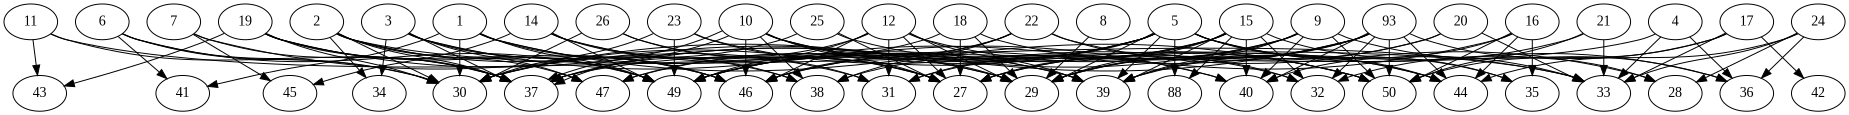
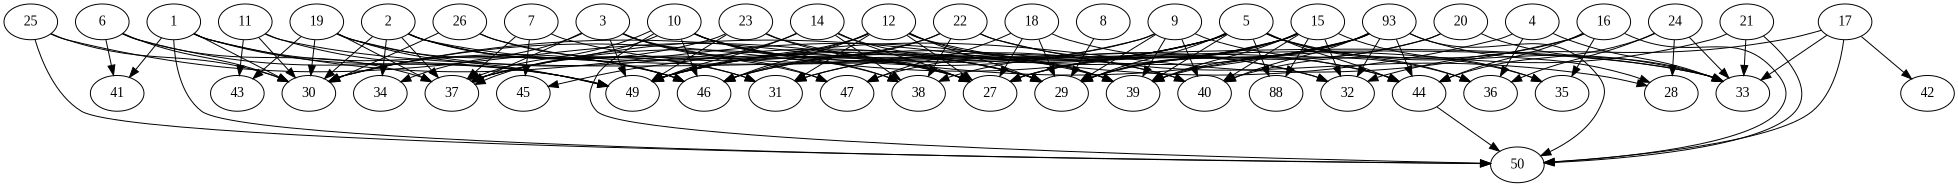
(1350, 54) -> (1464, 126)
none -> (431, 63)
